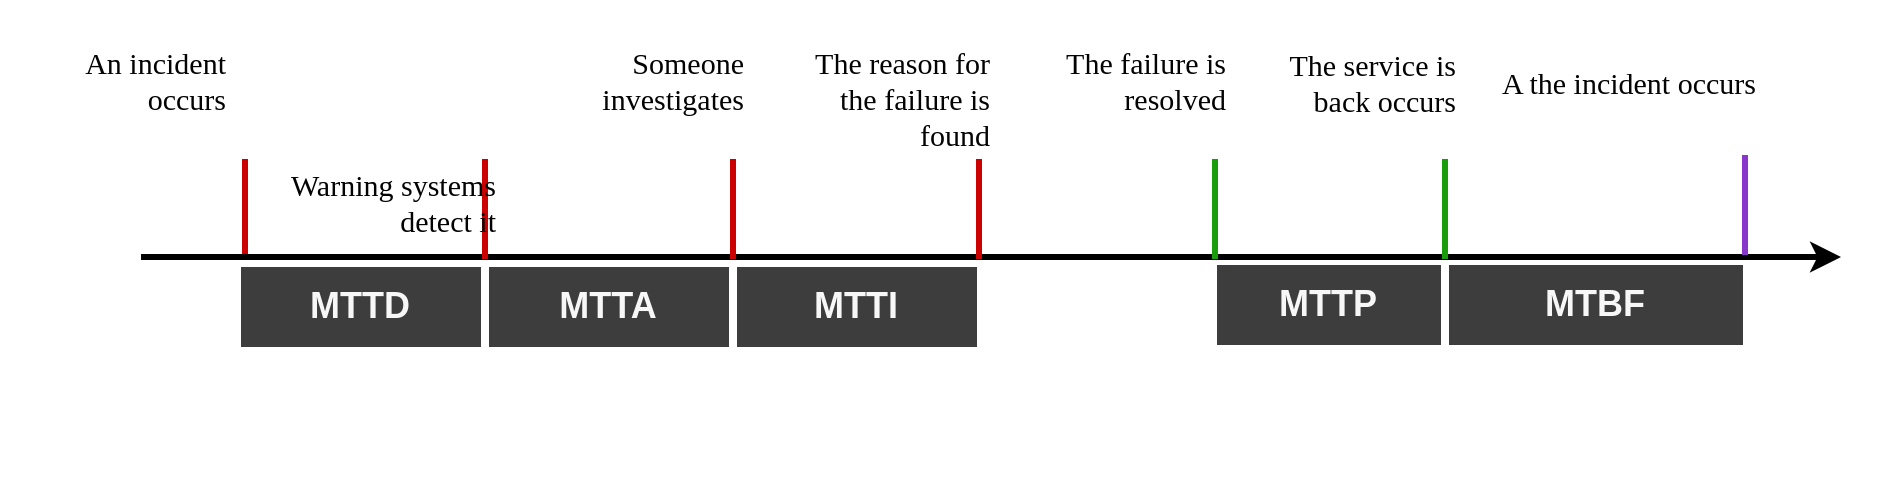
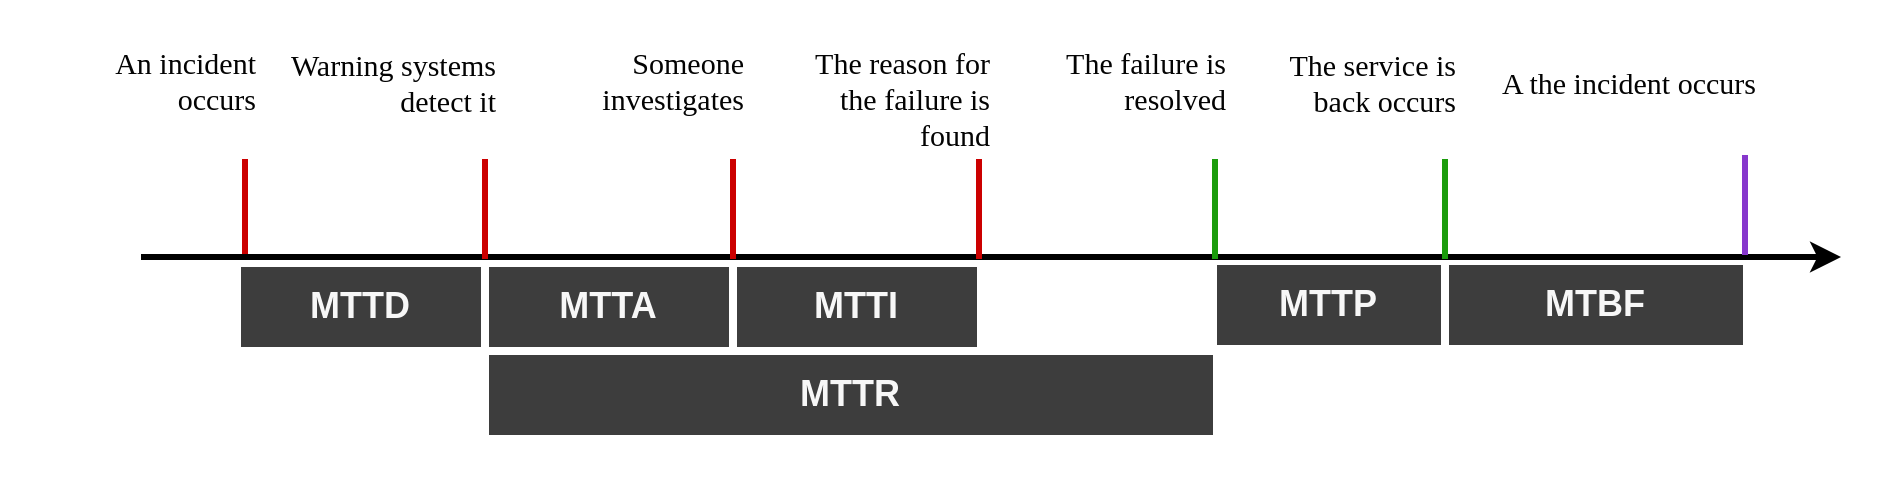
(121, 81) -> (151, 81)
(381, 203) -> (381, 83)
none -> (851, 395)
